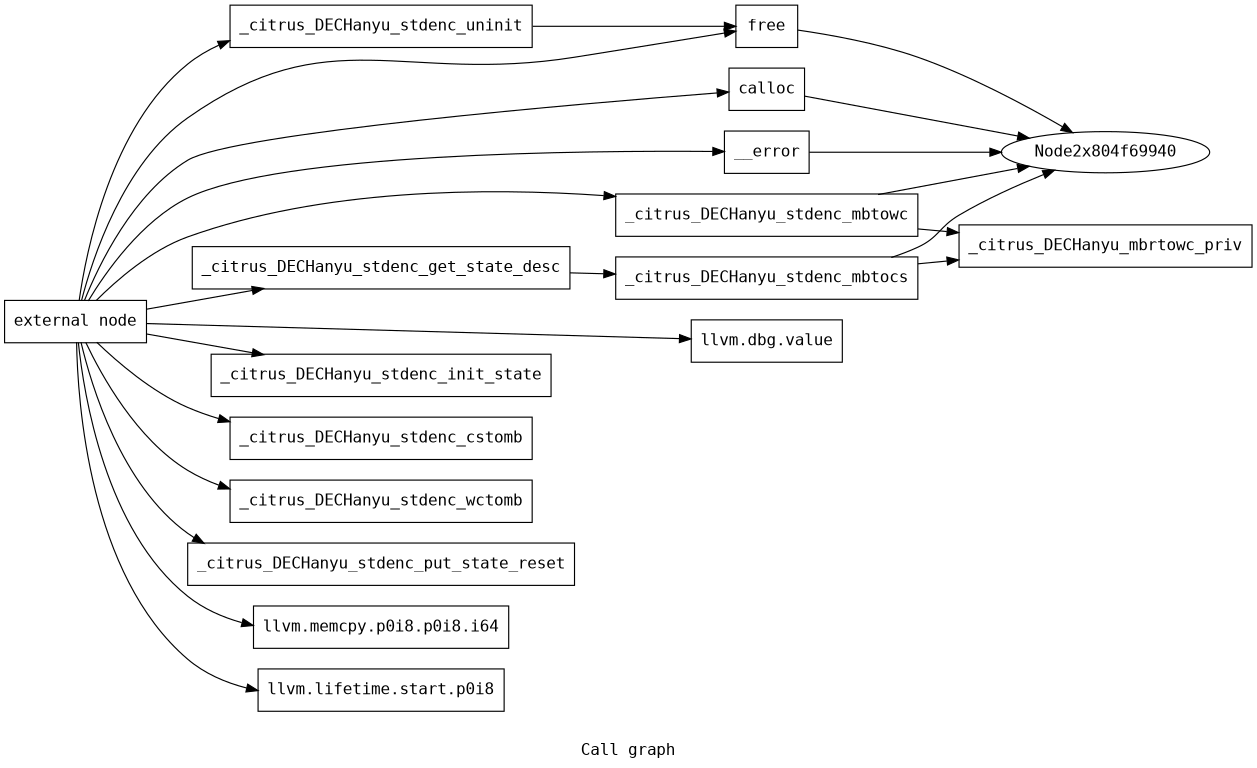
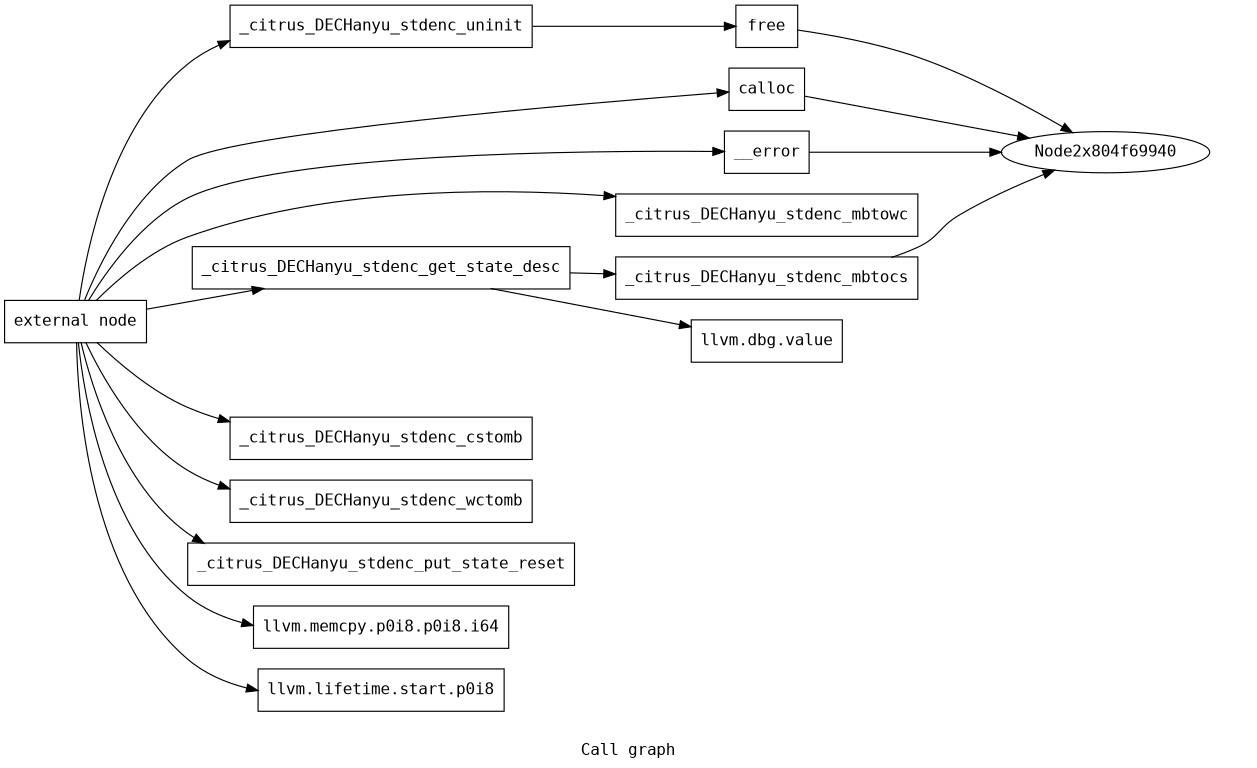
(343, 61) -> none
(948, 182) -> none
(1106, 246) -> none
(413, 331) -> (585, 307)
(381, 375) -> none
